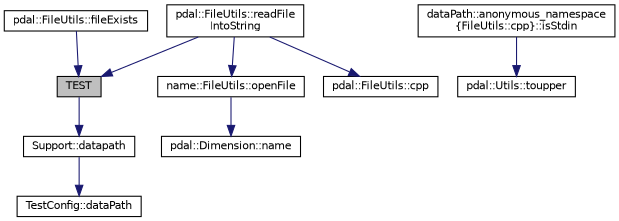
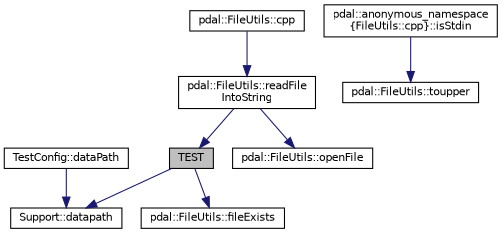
(517, 21) -> (411, 21)
(77, 48) -> (200, 183)
(310, 54) -> (247, 48)
(231, 87) -> (303, 158)
(517, 87) -> (411, 93)
(231, 147) -> none
(79, 171) -> (66, 183)
